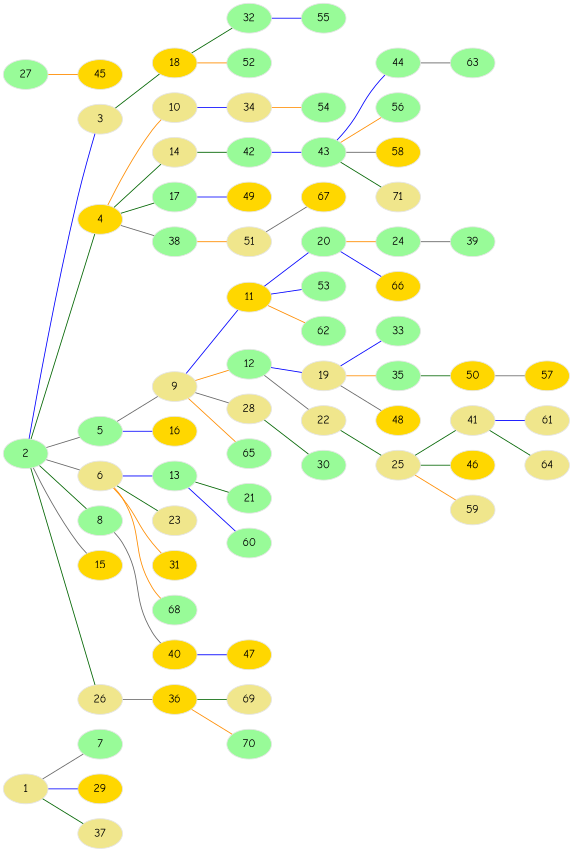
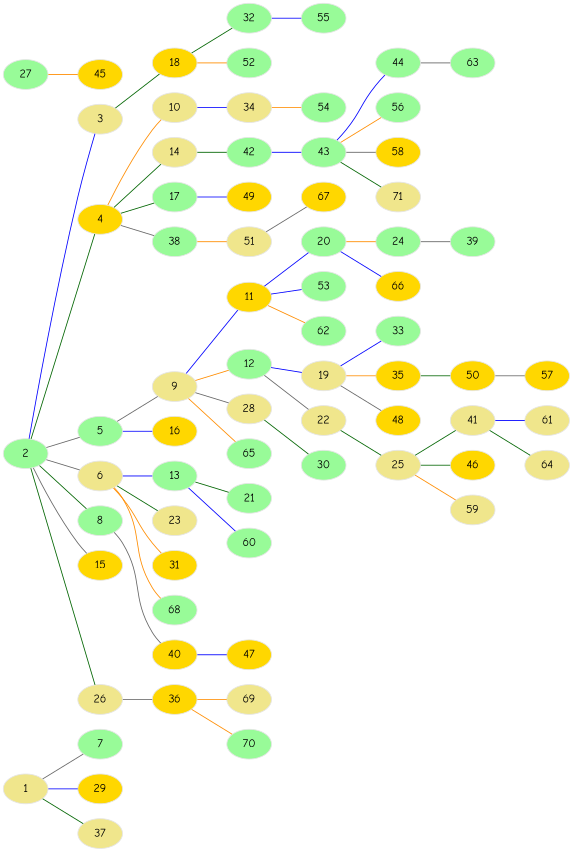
(398, 376) -> (398, 376)
(212, 699) -> (212, 699)
